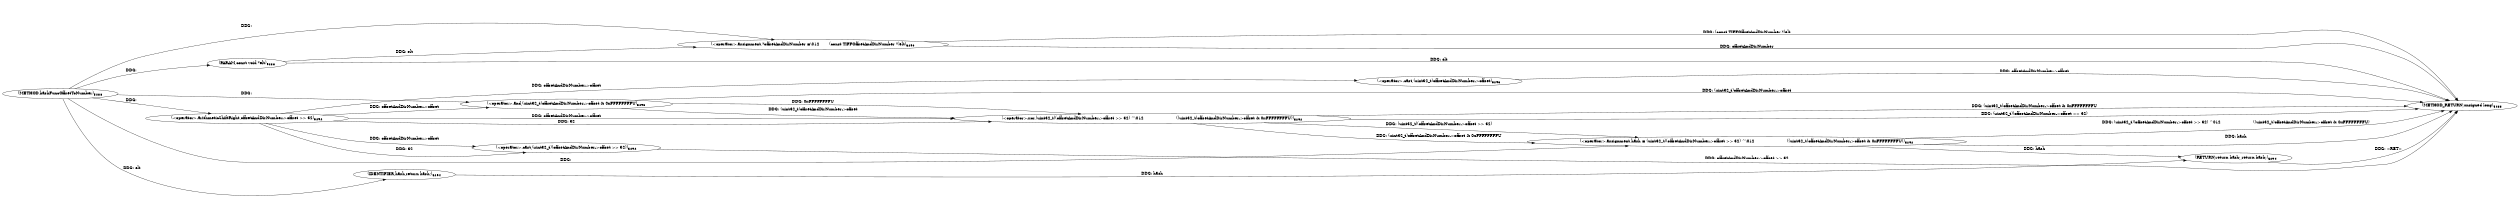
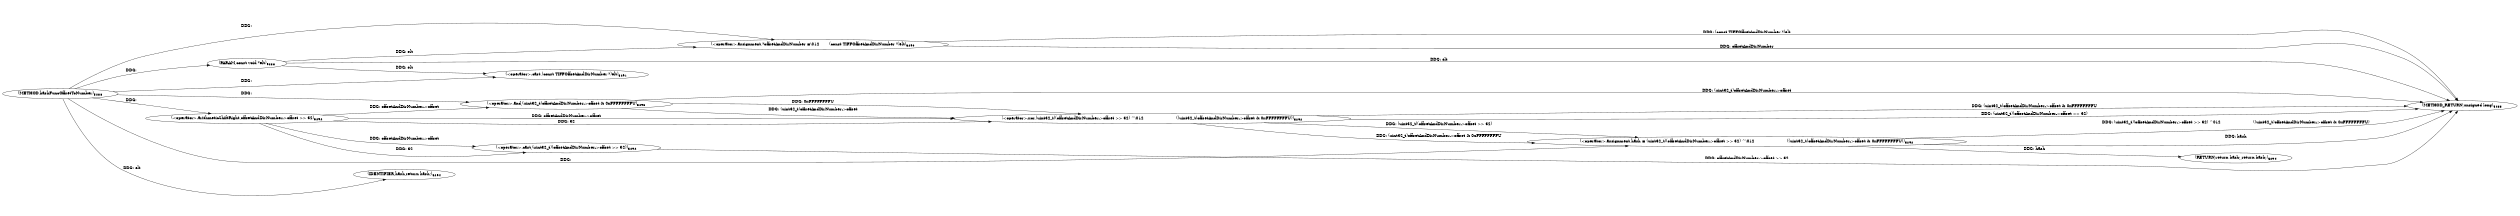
none -> (566, 75)
(1439, 81) -> none
(2368, 160) -> none
(1319, 176) -> none
